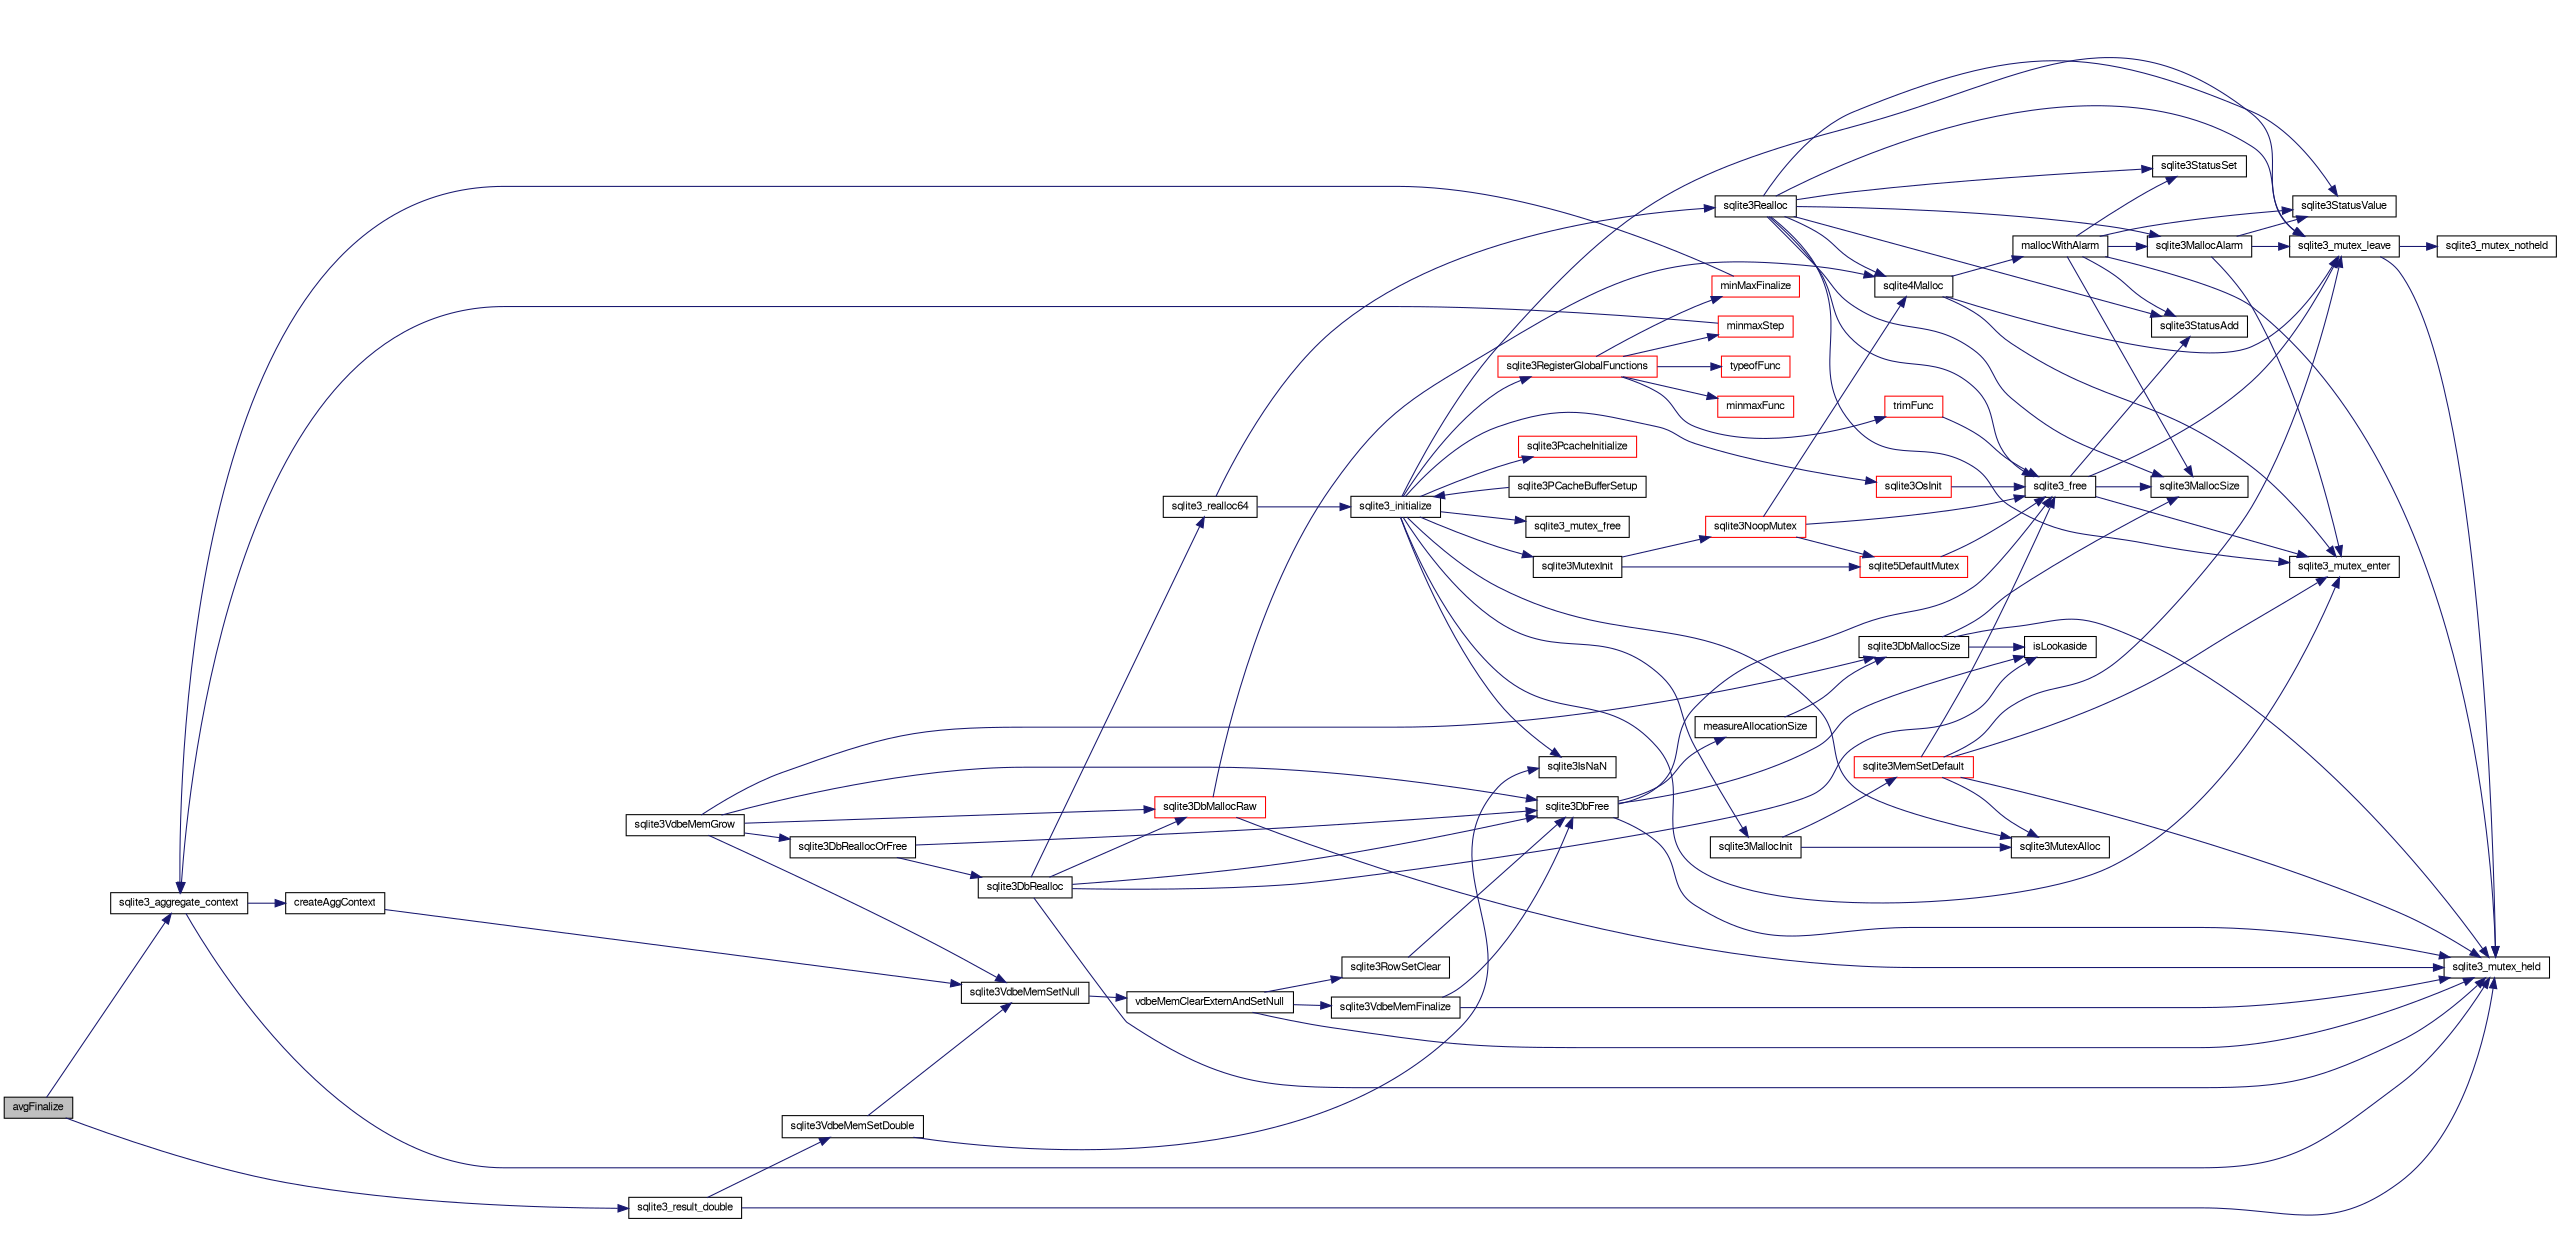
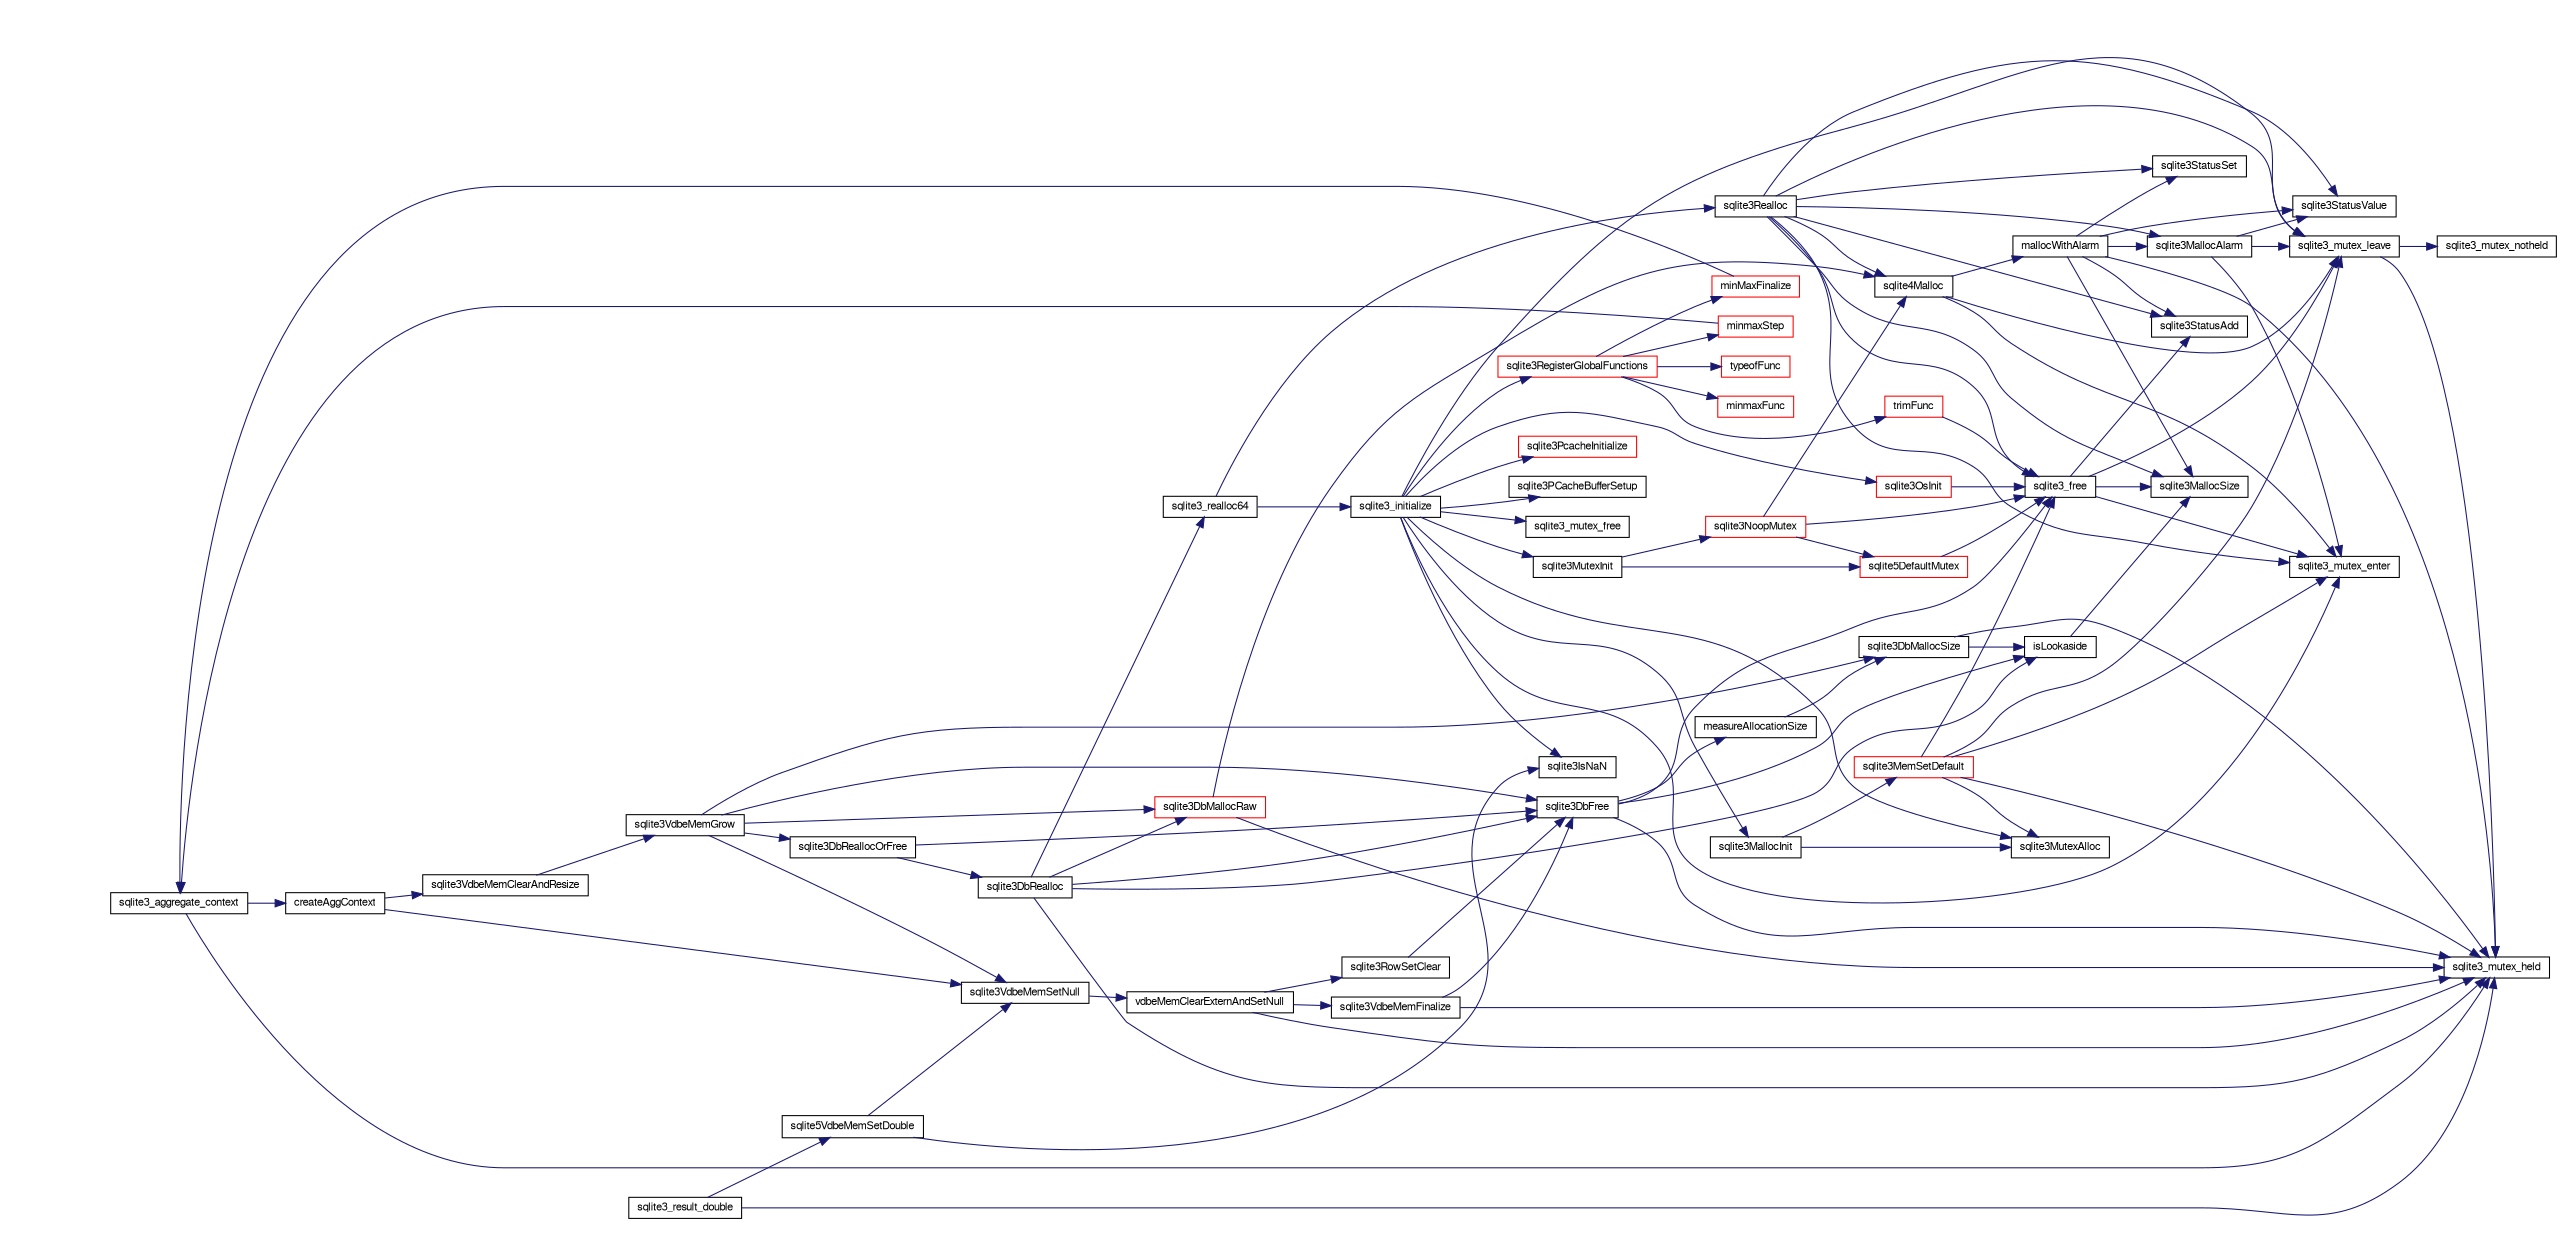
(1477, 491) -> (1485, 504)
(2053, 566) -> (2126, 571)
none -> (505, 885)
(38, 1108) -> none
(853, 1127) -> (853, 1127)
